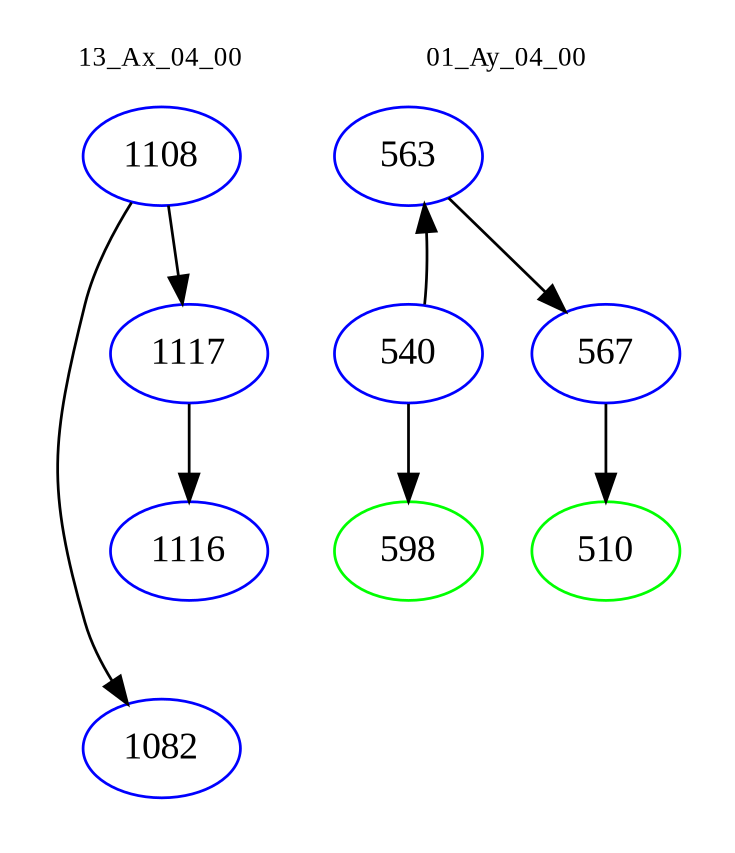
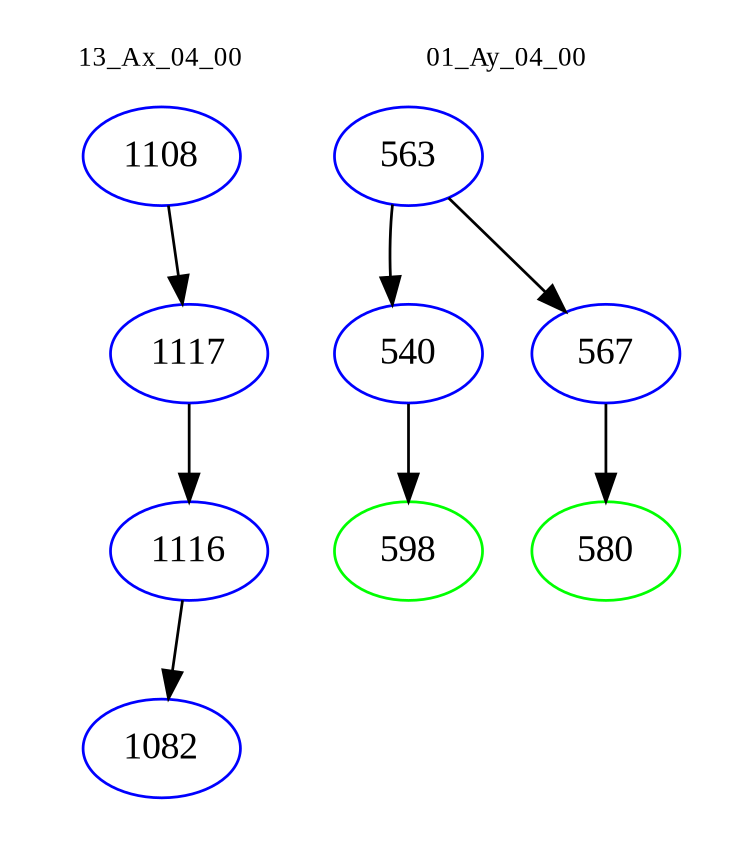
(427, 269) -> (390, 241)
(59, 440) -> (178, 635)
(606, 551) -> (606, 551)
